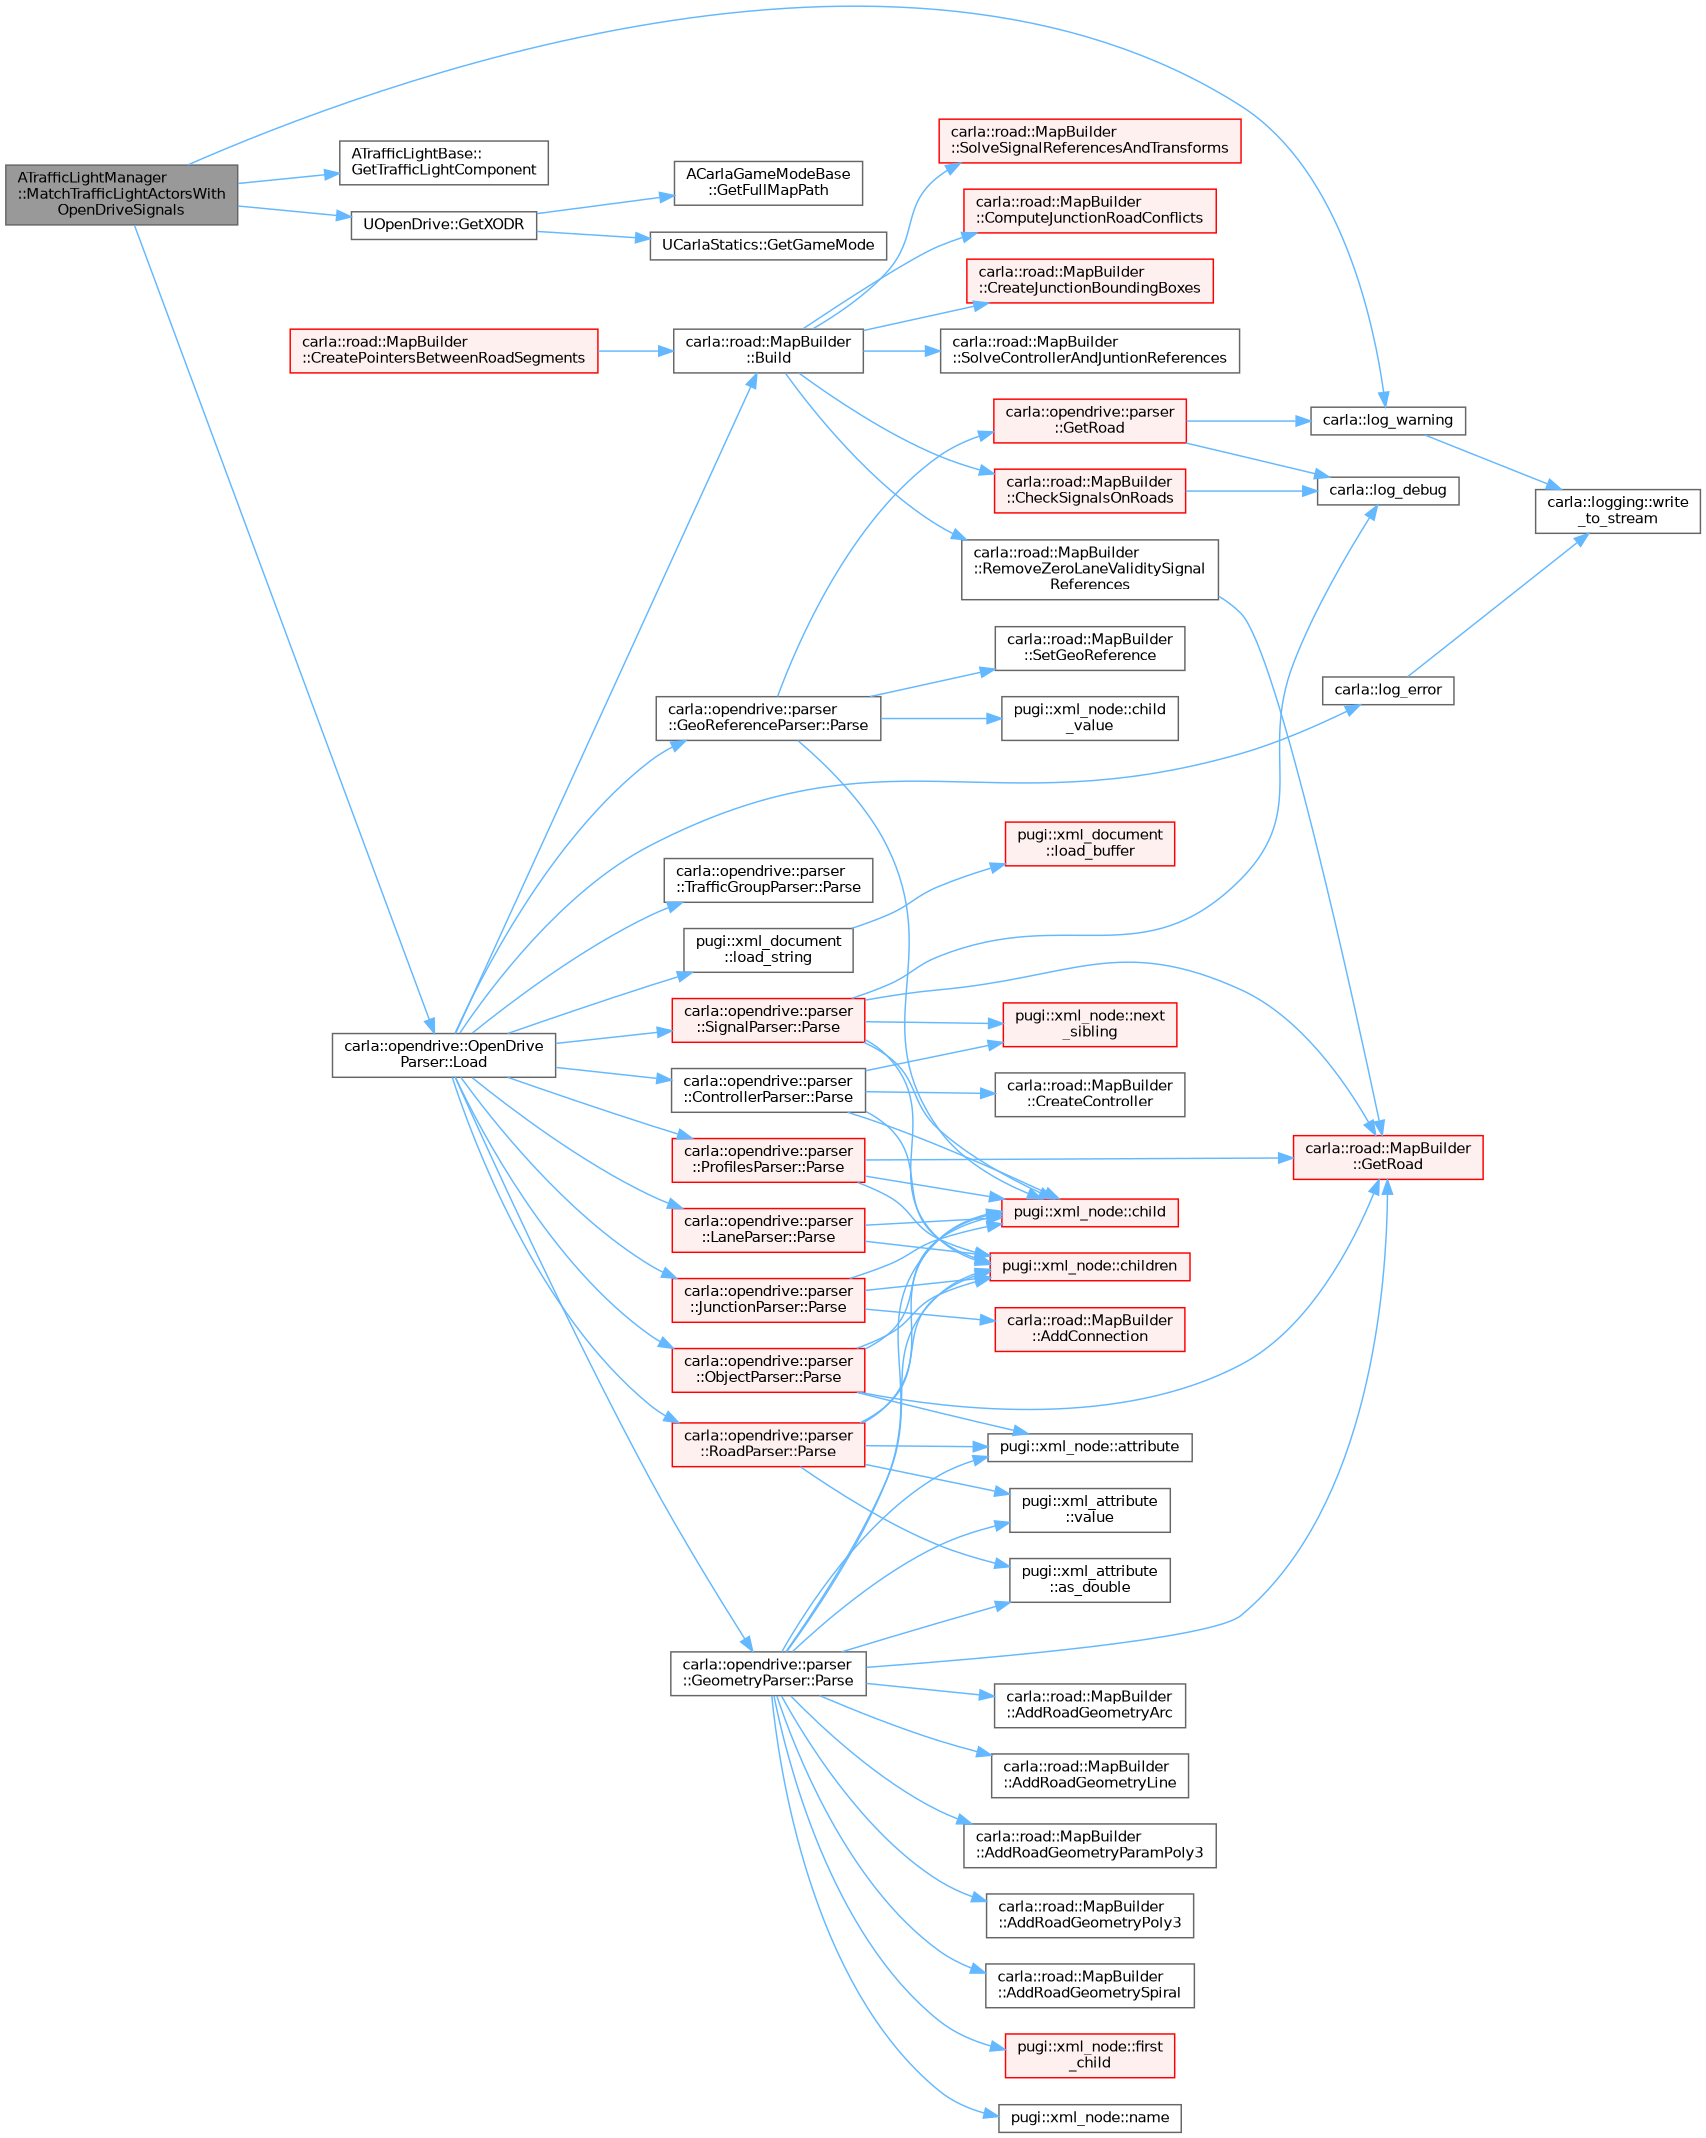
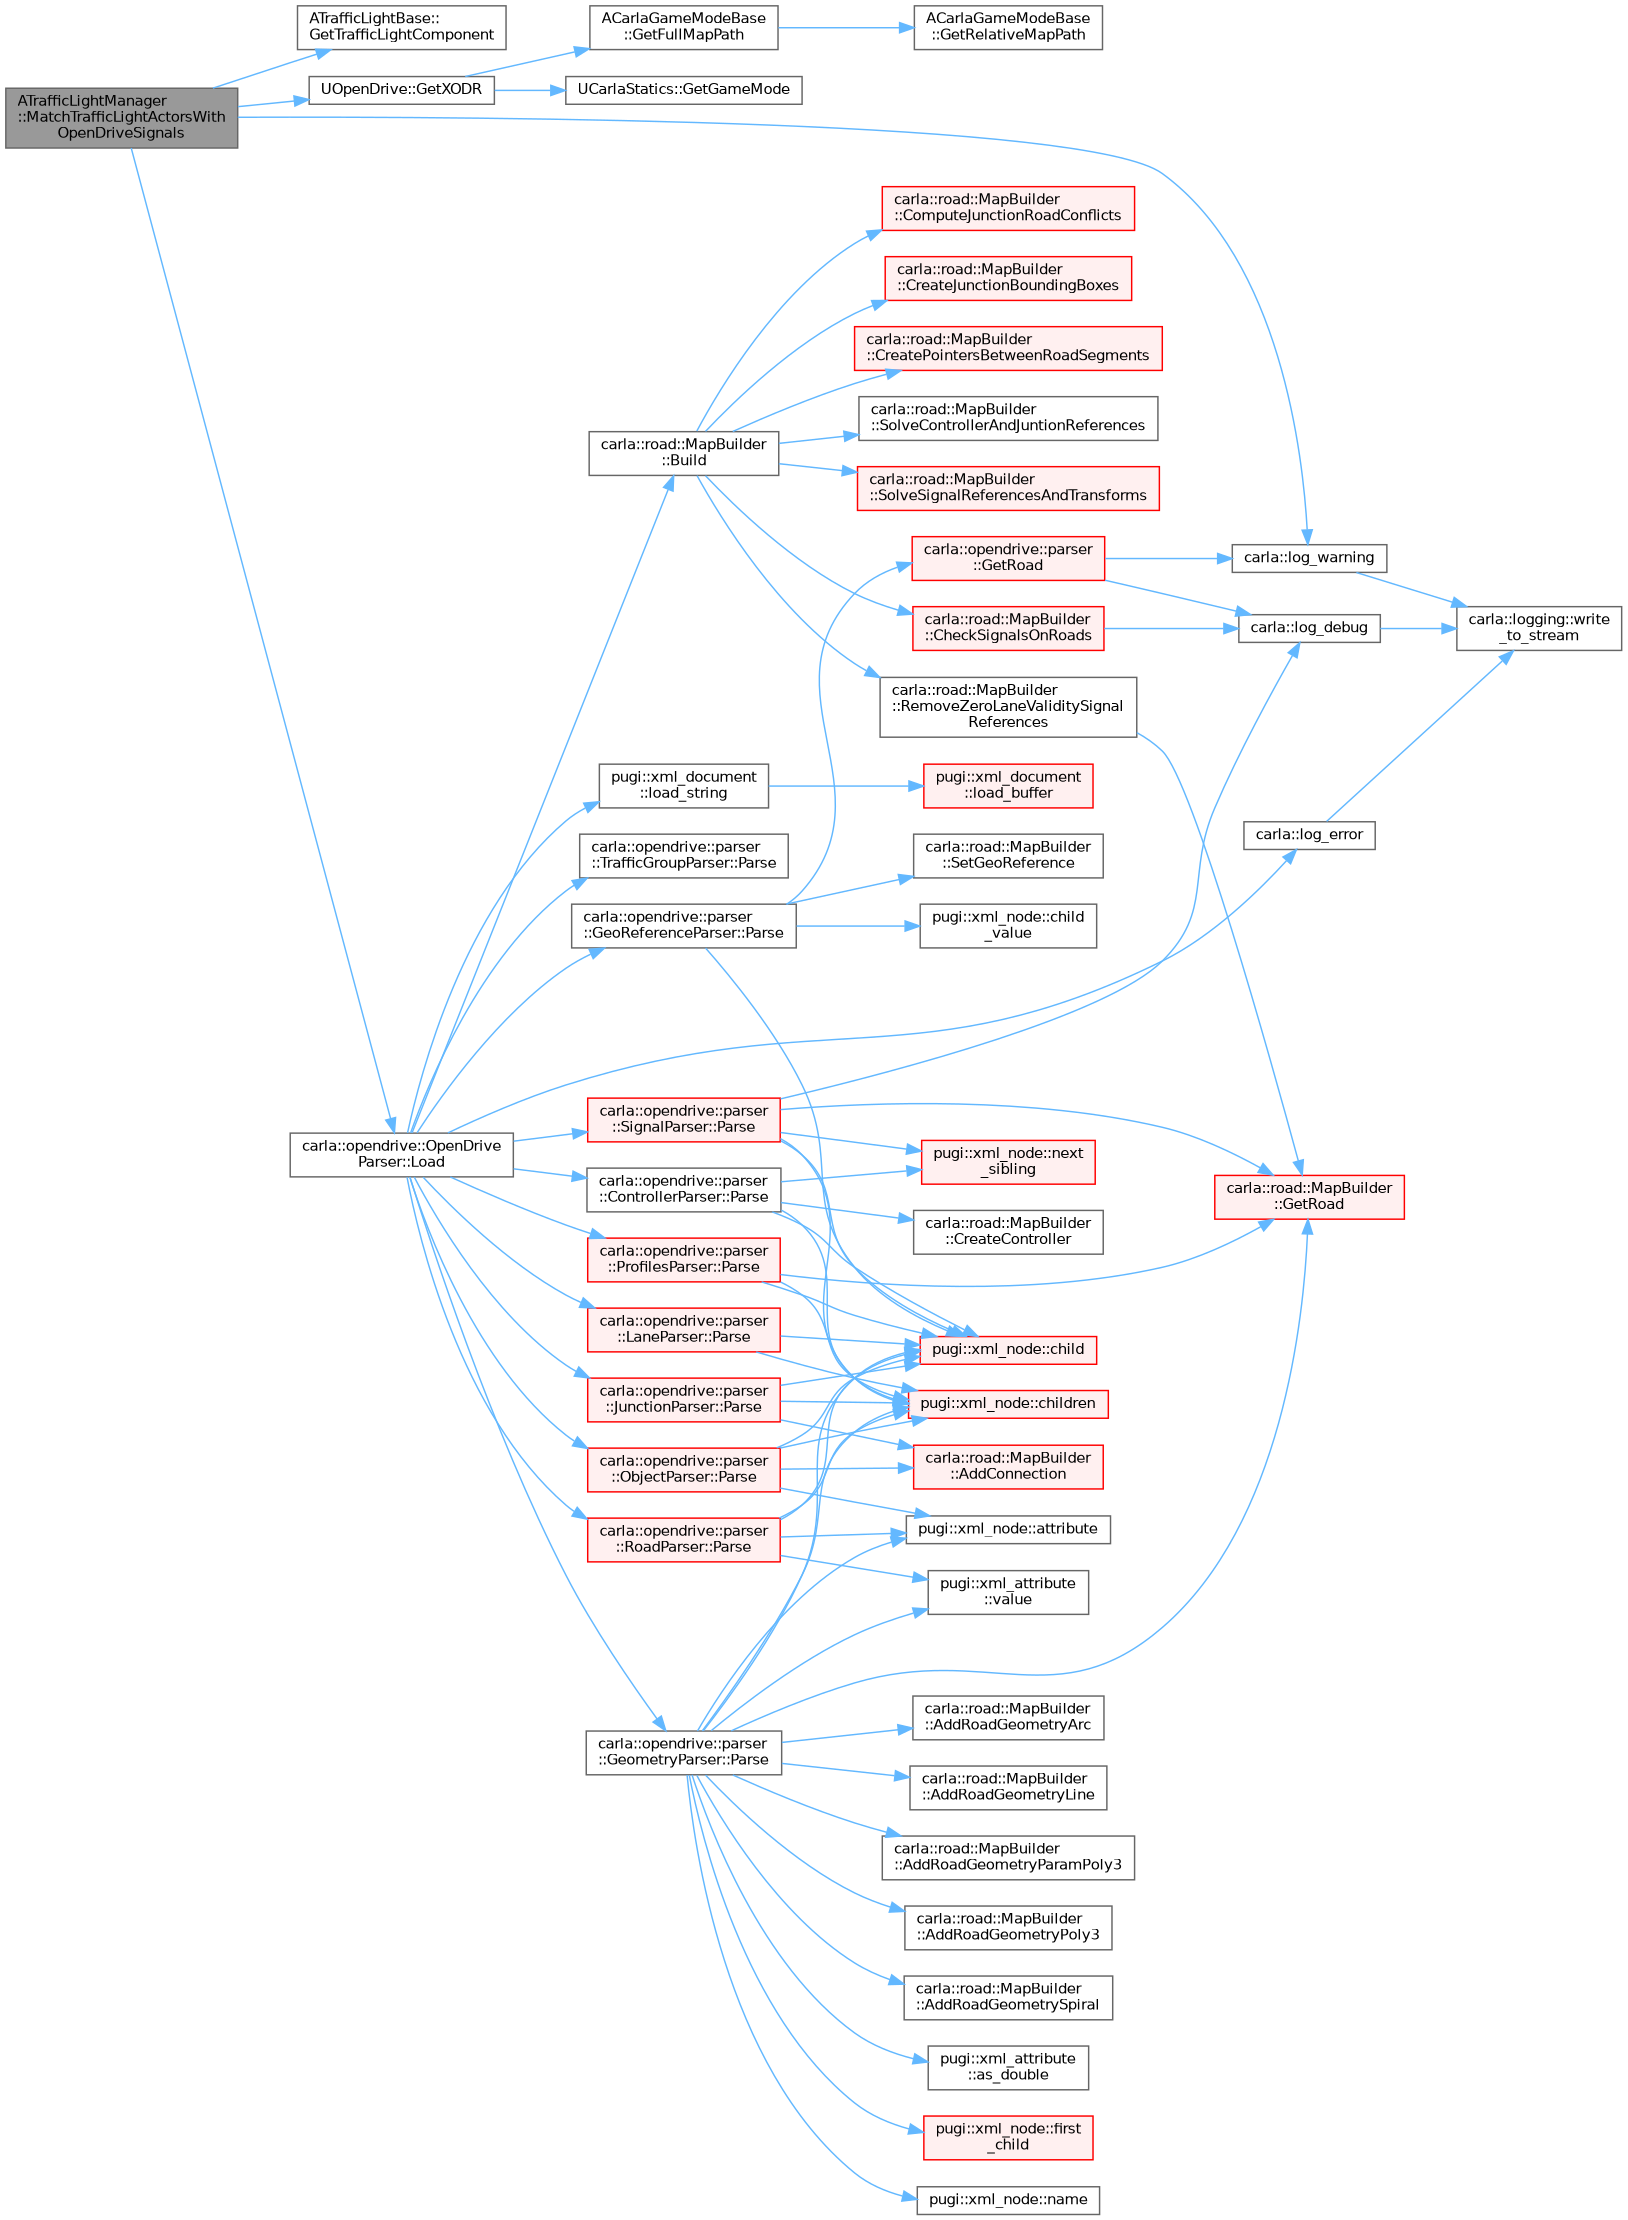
none -> (1008, 28)
(628, 351) -> (809, 400)
none -> (1411, 629)
(1162, 1394) -> (839, 1469)
(894, 1524) -> none
